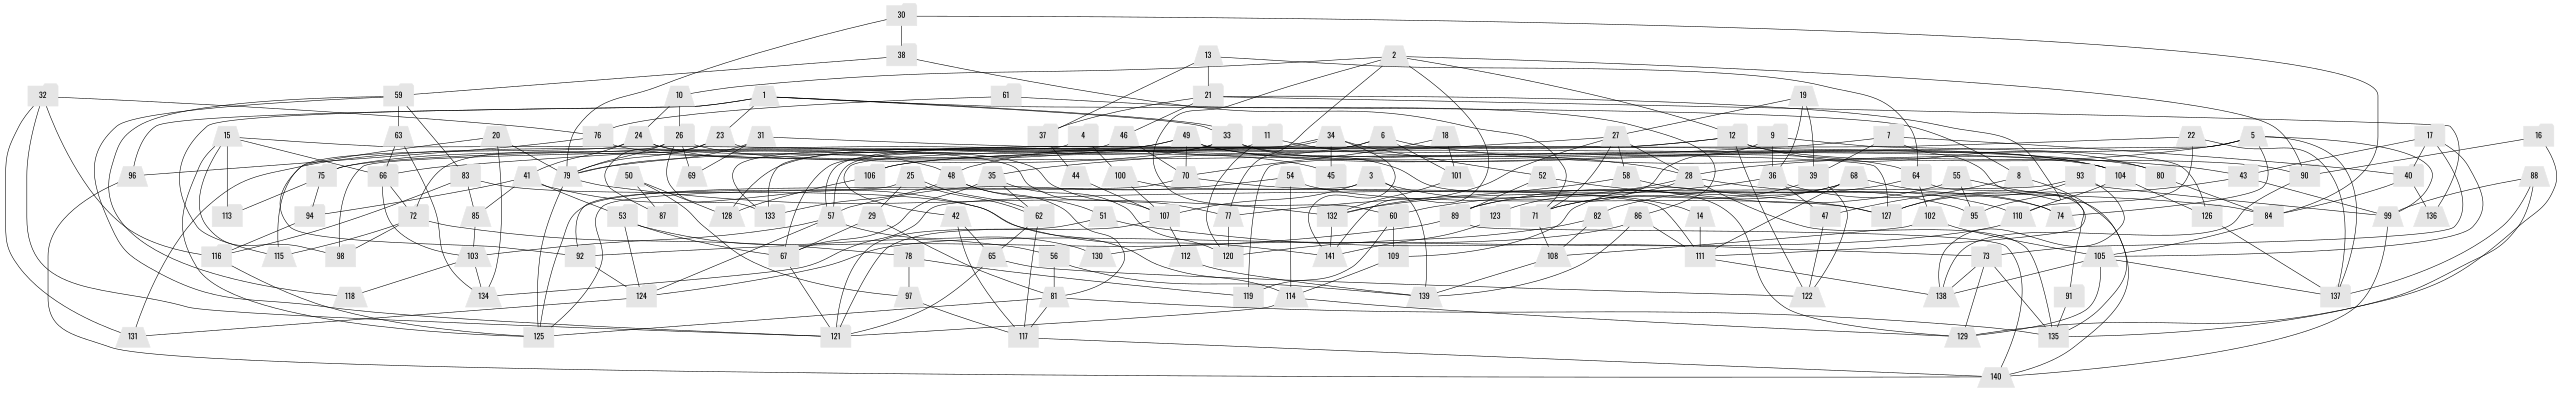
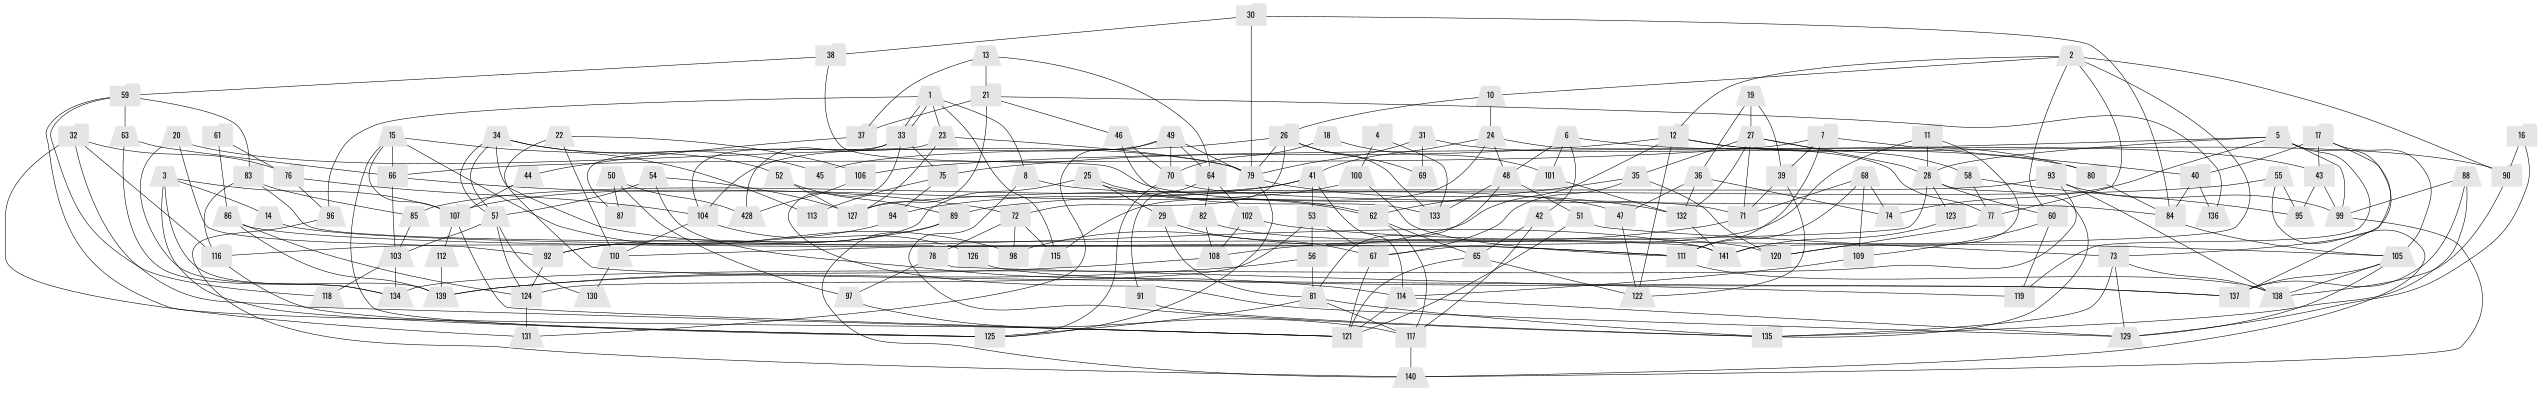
(1773, 136) -> none
(727, 217) -> (747, 217)
